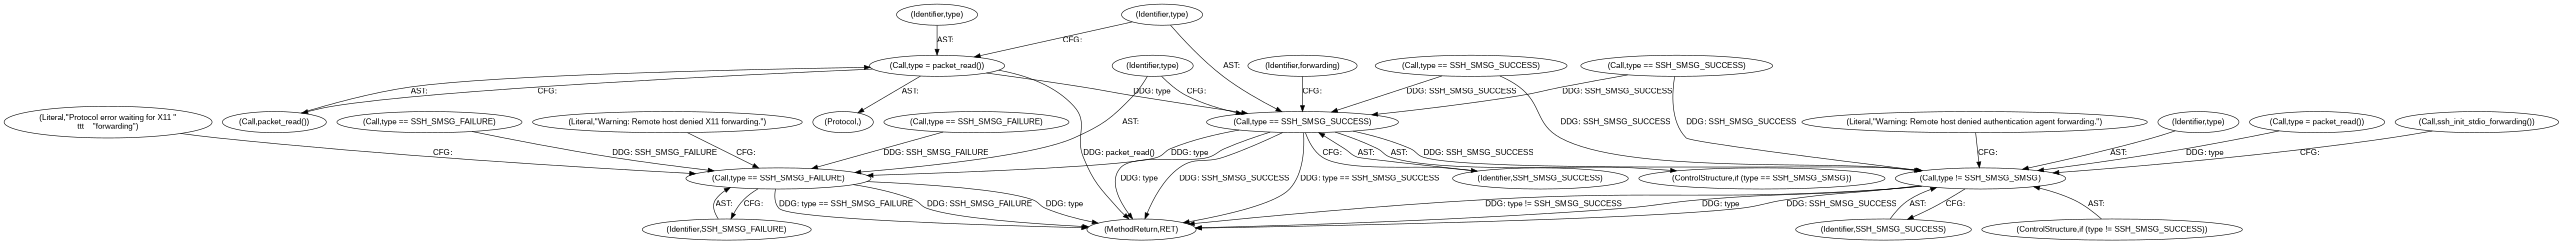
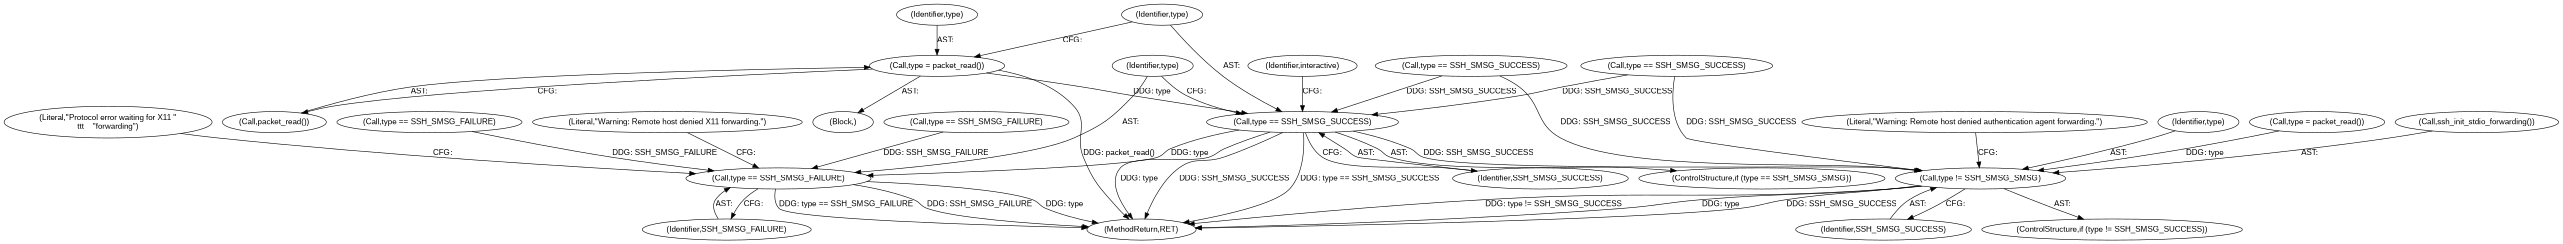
(1302, 66) -> (1302, 66)
(843, 122) -> (843, 122)
(2311, 153) -> (2311, 153)
(2073, 199) -> (2041, 203)
